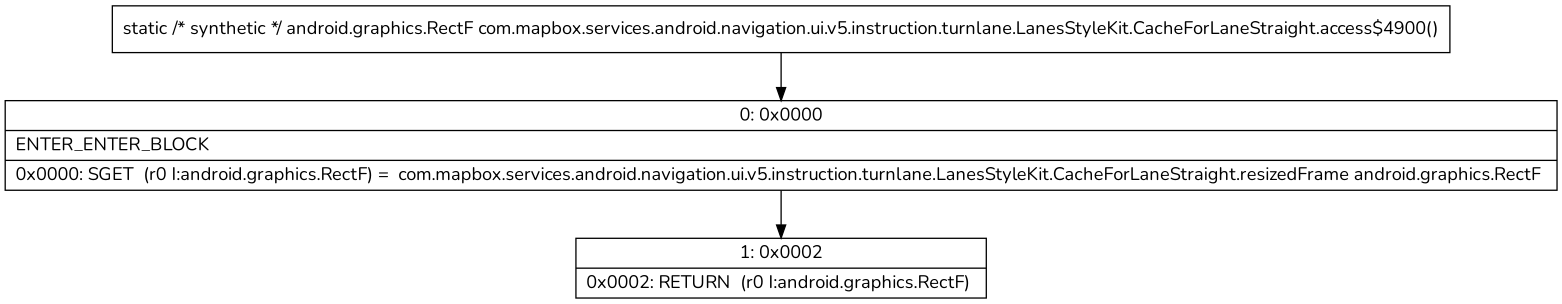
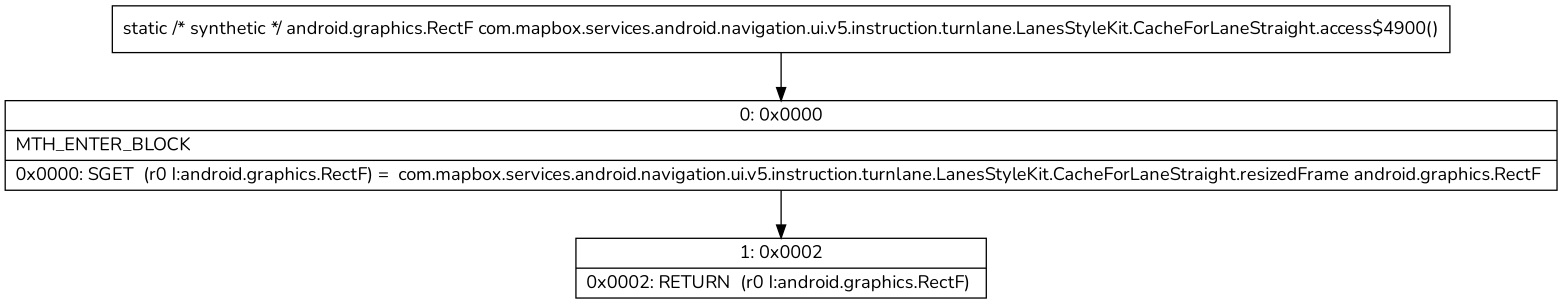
(113, 145) -> (104, 145)
